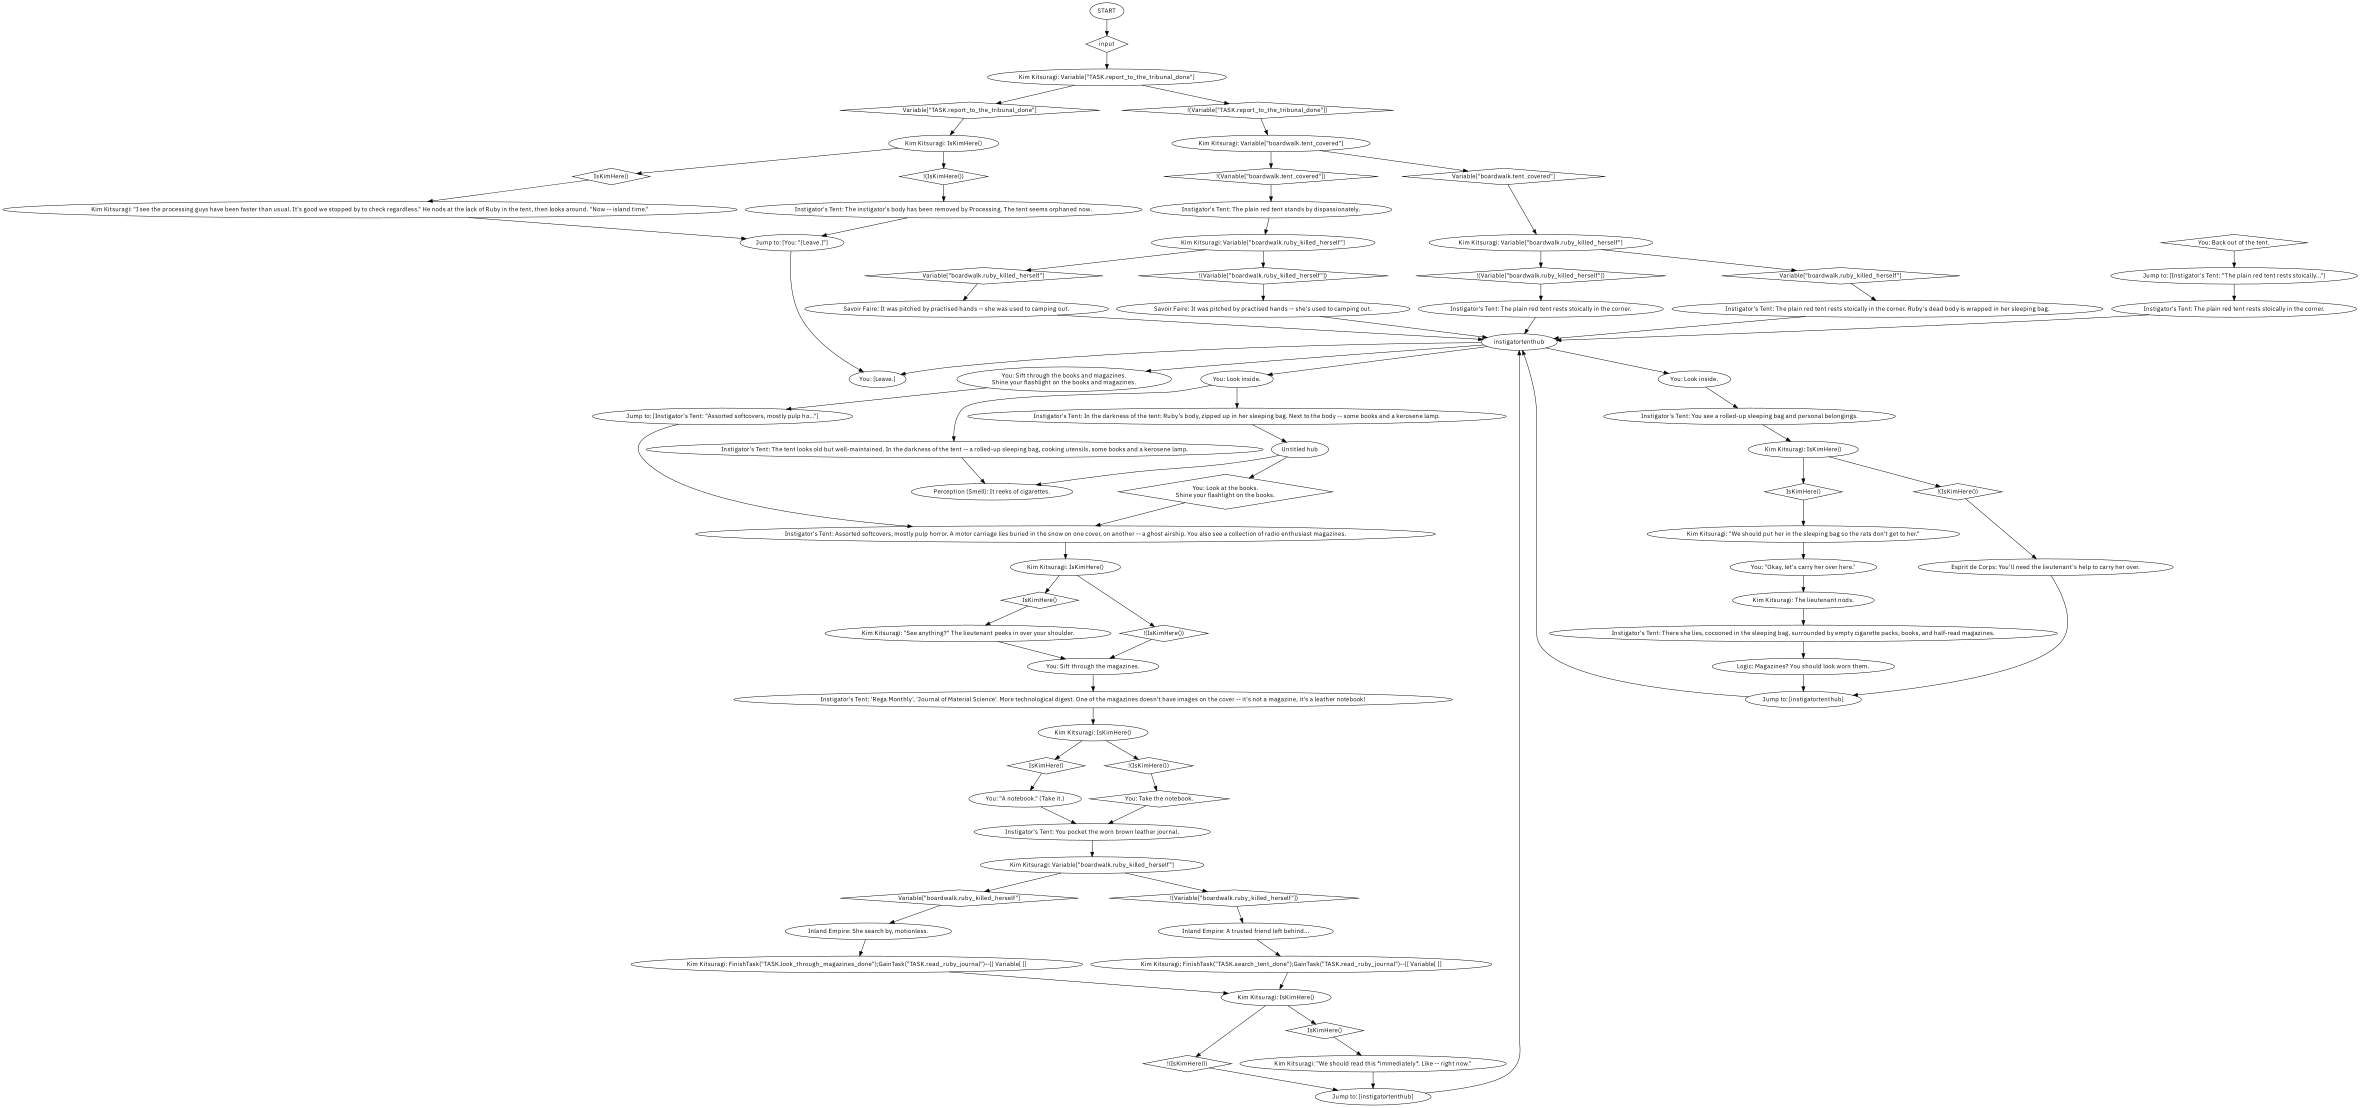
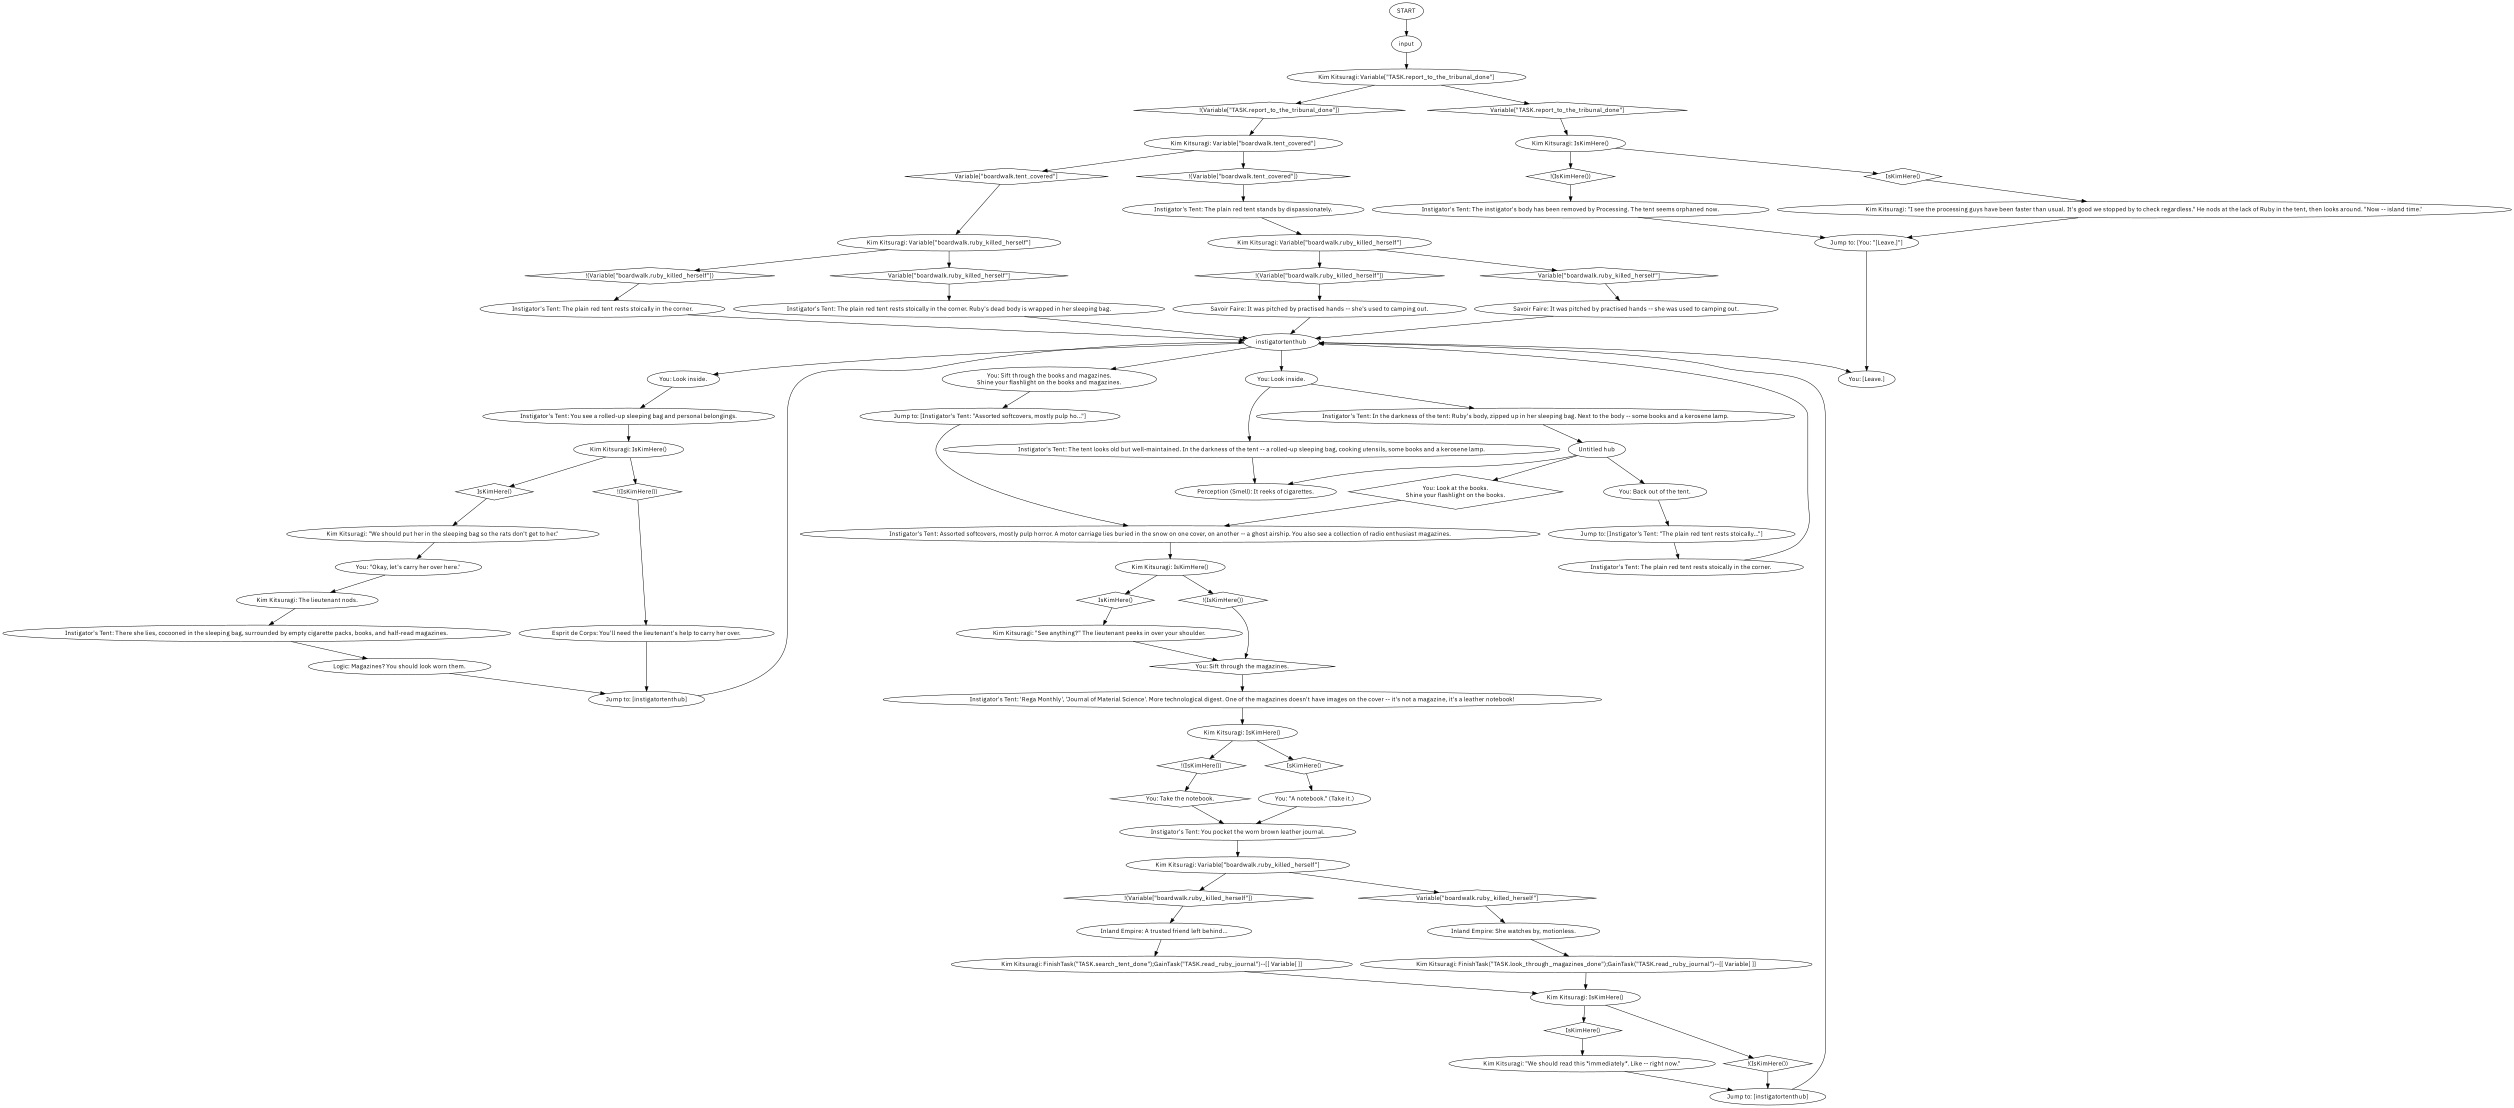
(1107, 44) -> (1407, 44)
(2234, 243) -> (1655, 492)
none -> (1624, 469)
(1093, 666) -> (1242, 666)
(868, 931) -> (1514, 931)
